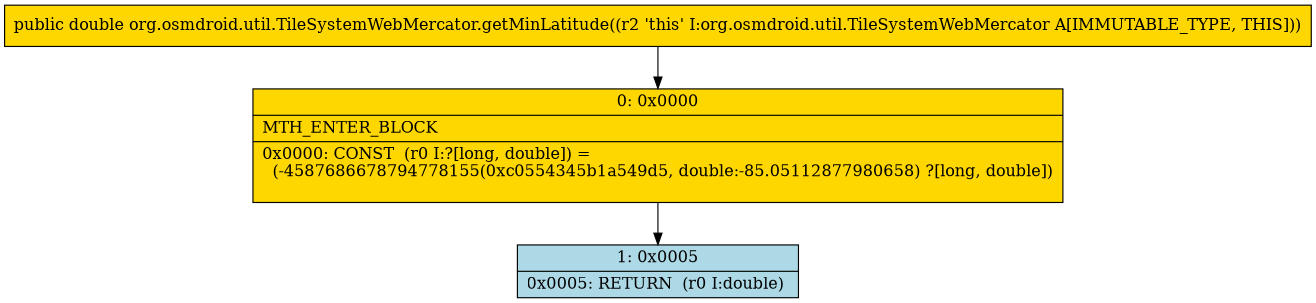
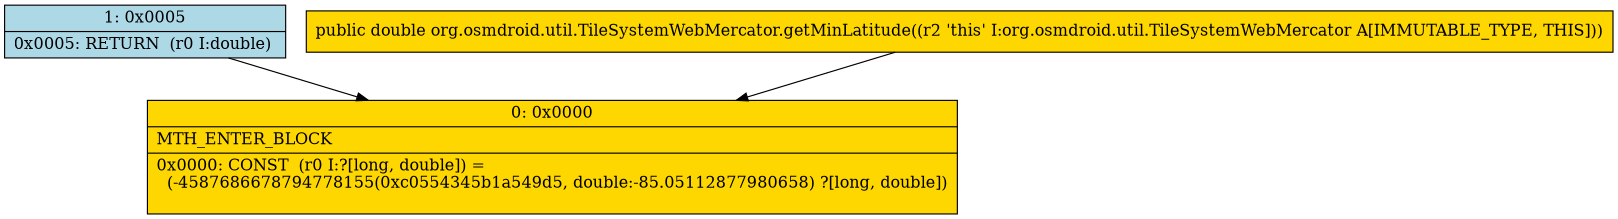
(658, 218) -> (293, 77)
